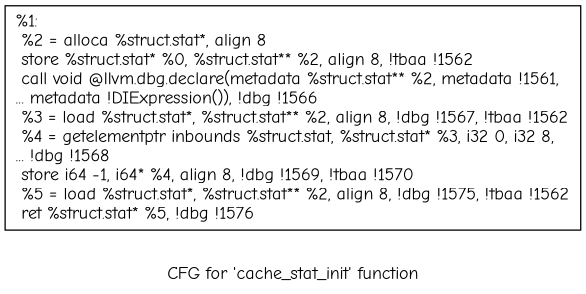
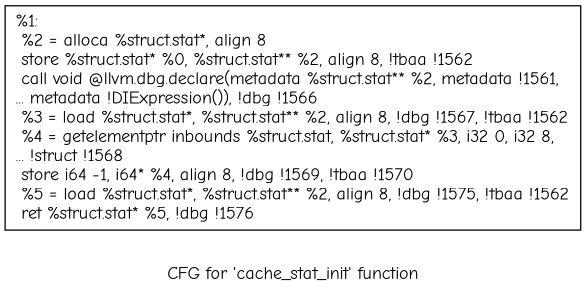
(63, 156) -> (70, 156)
